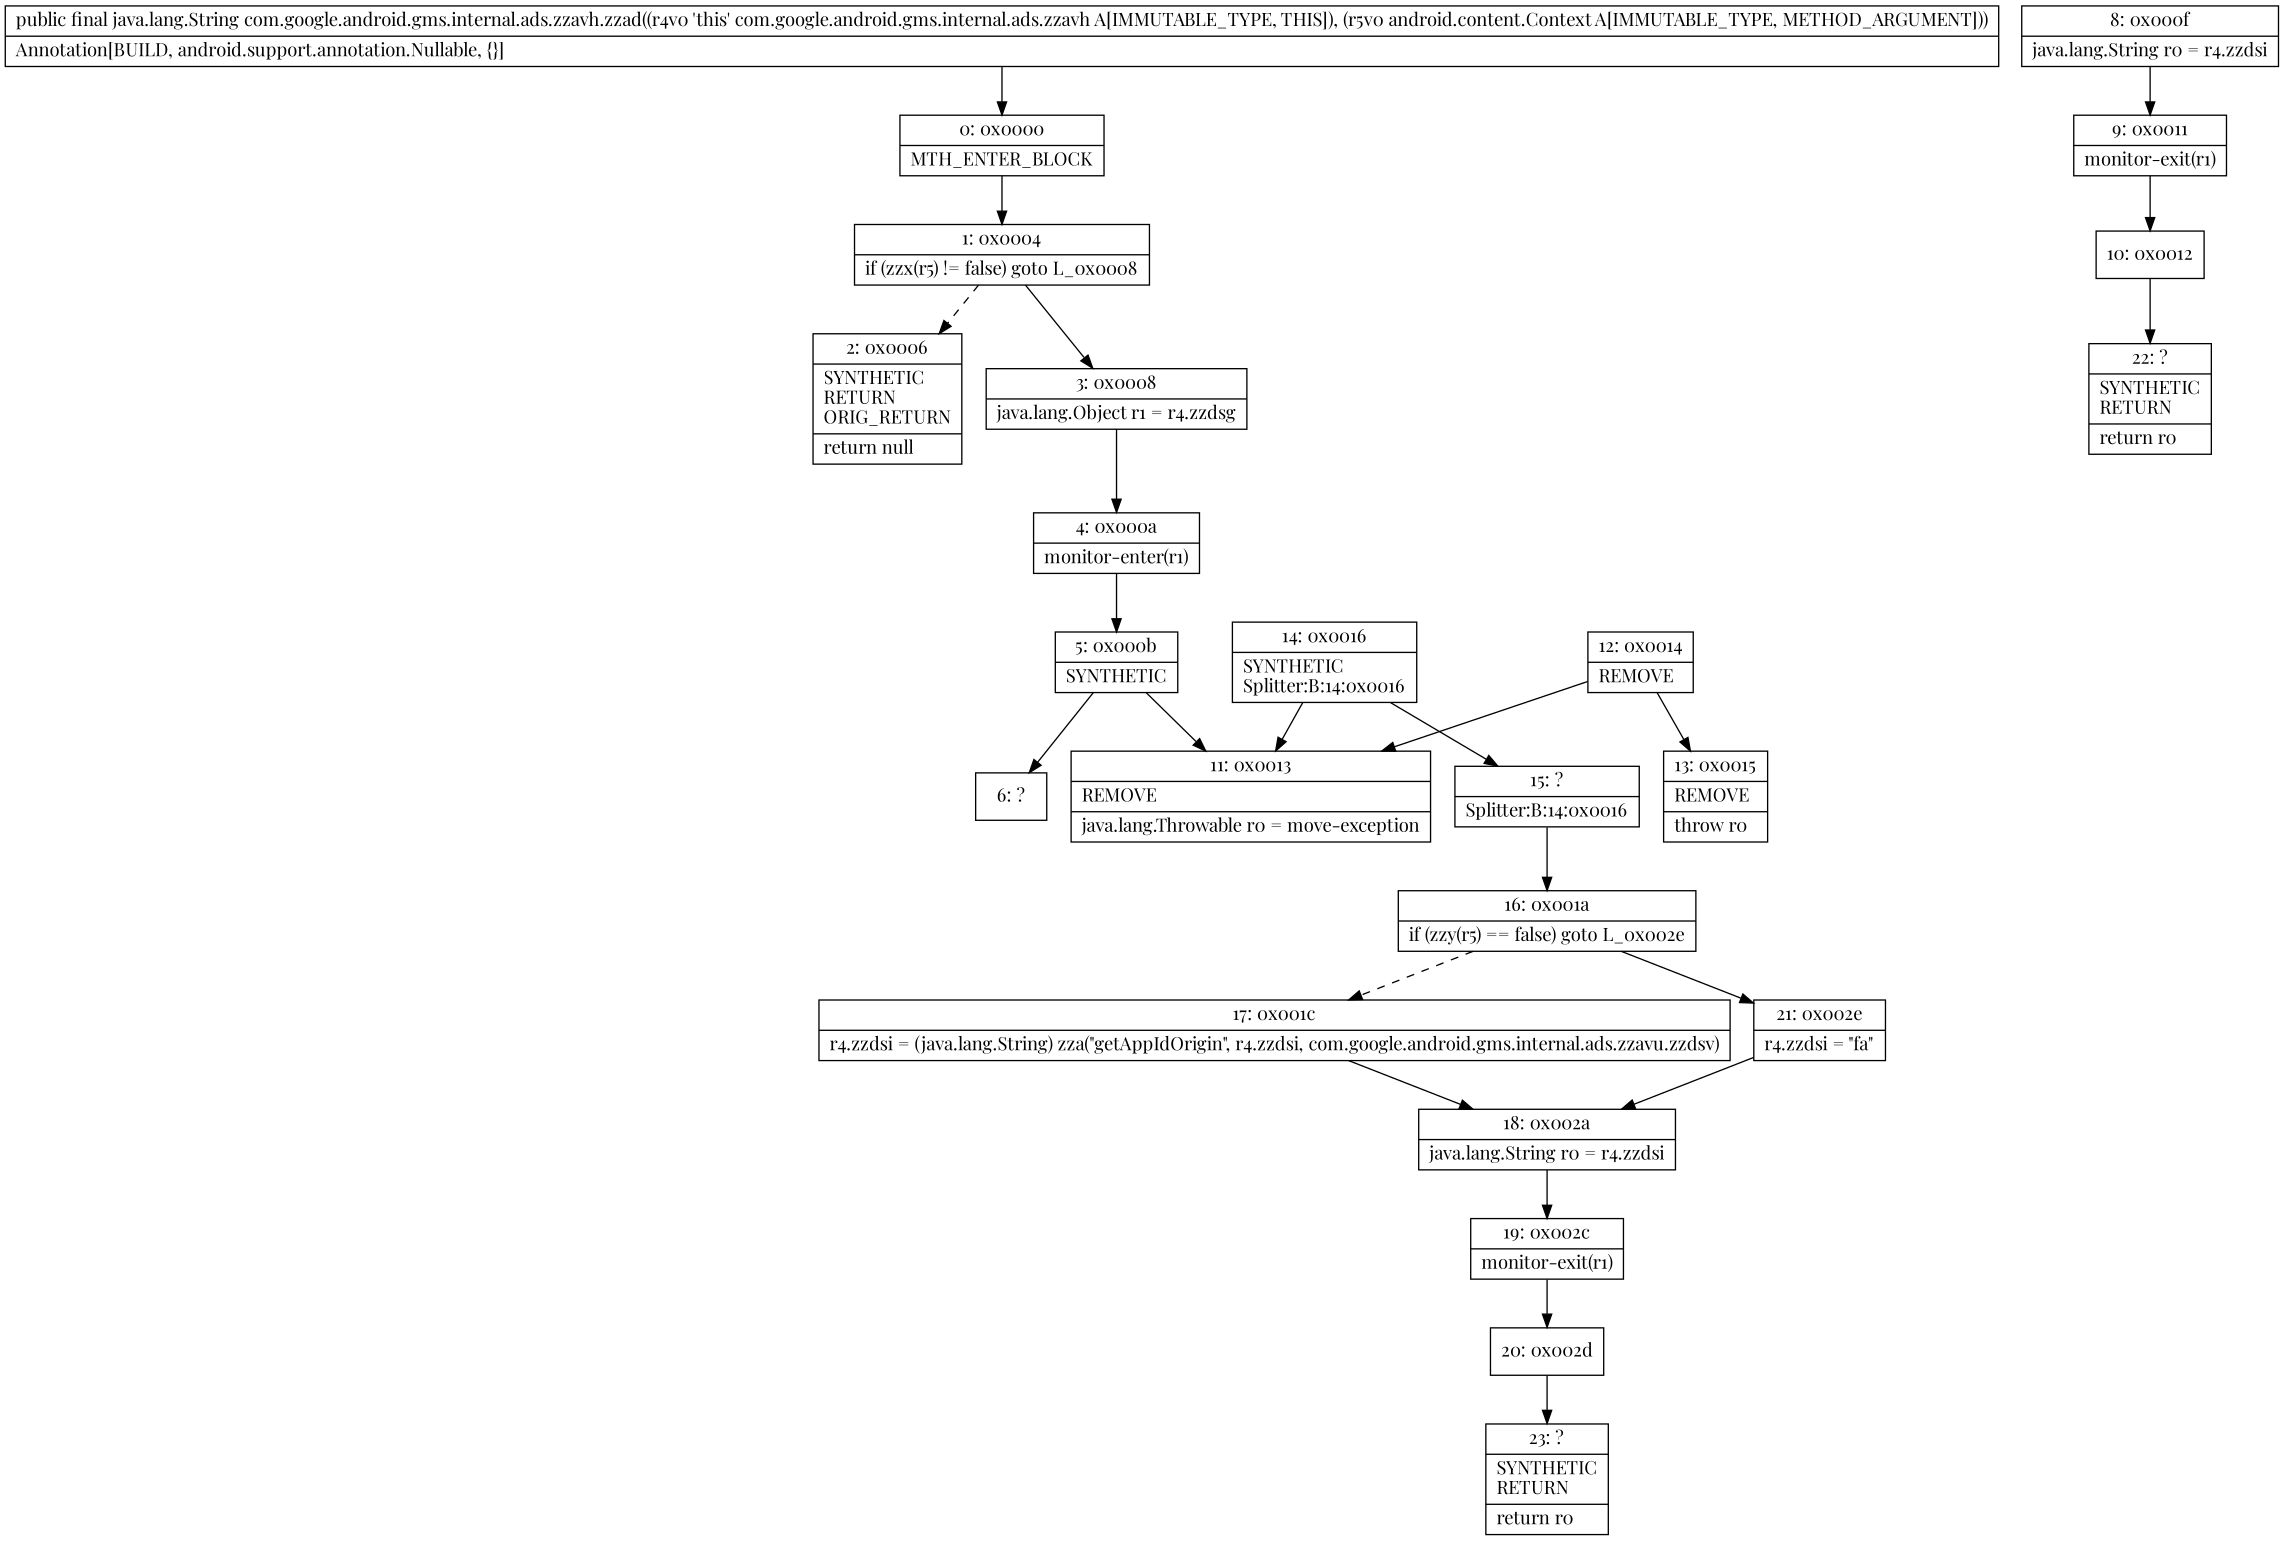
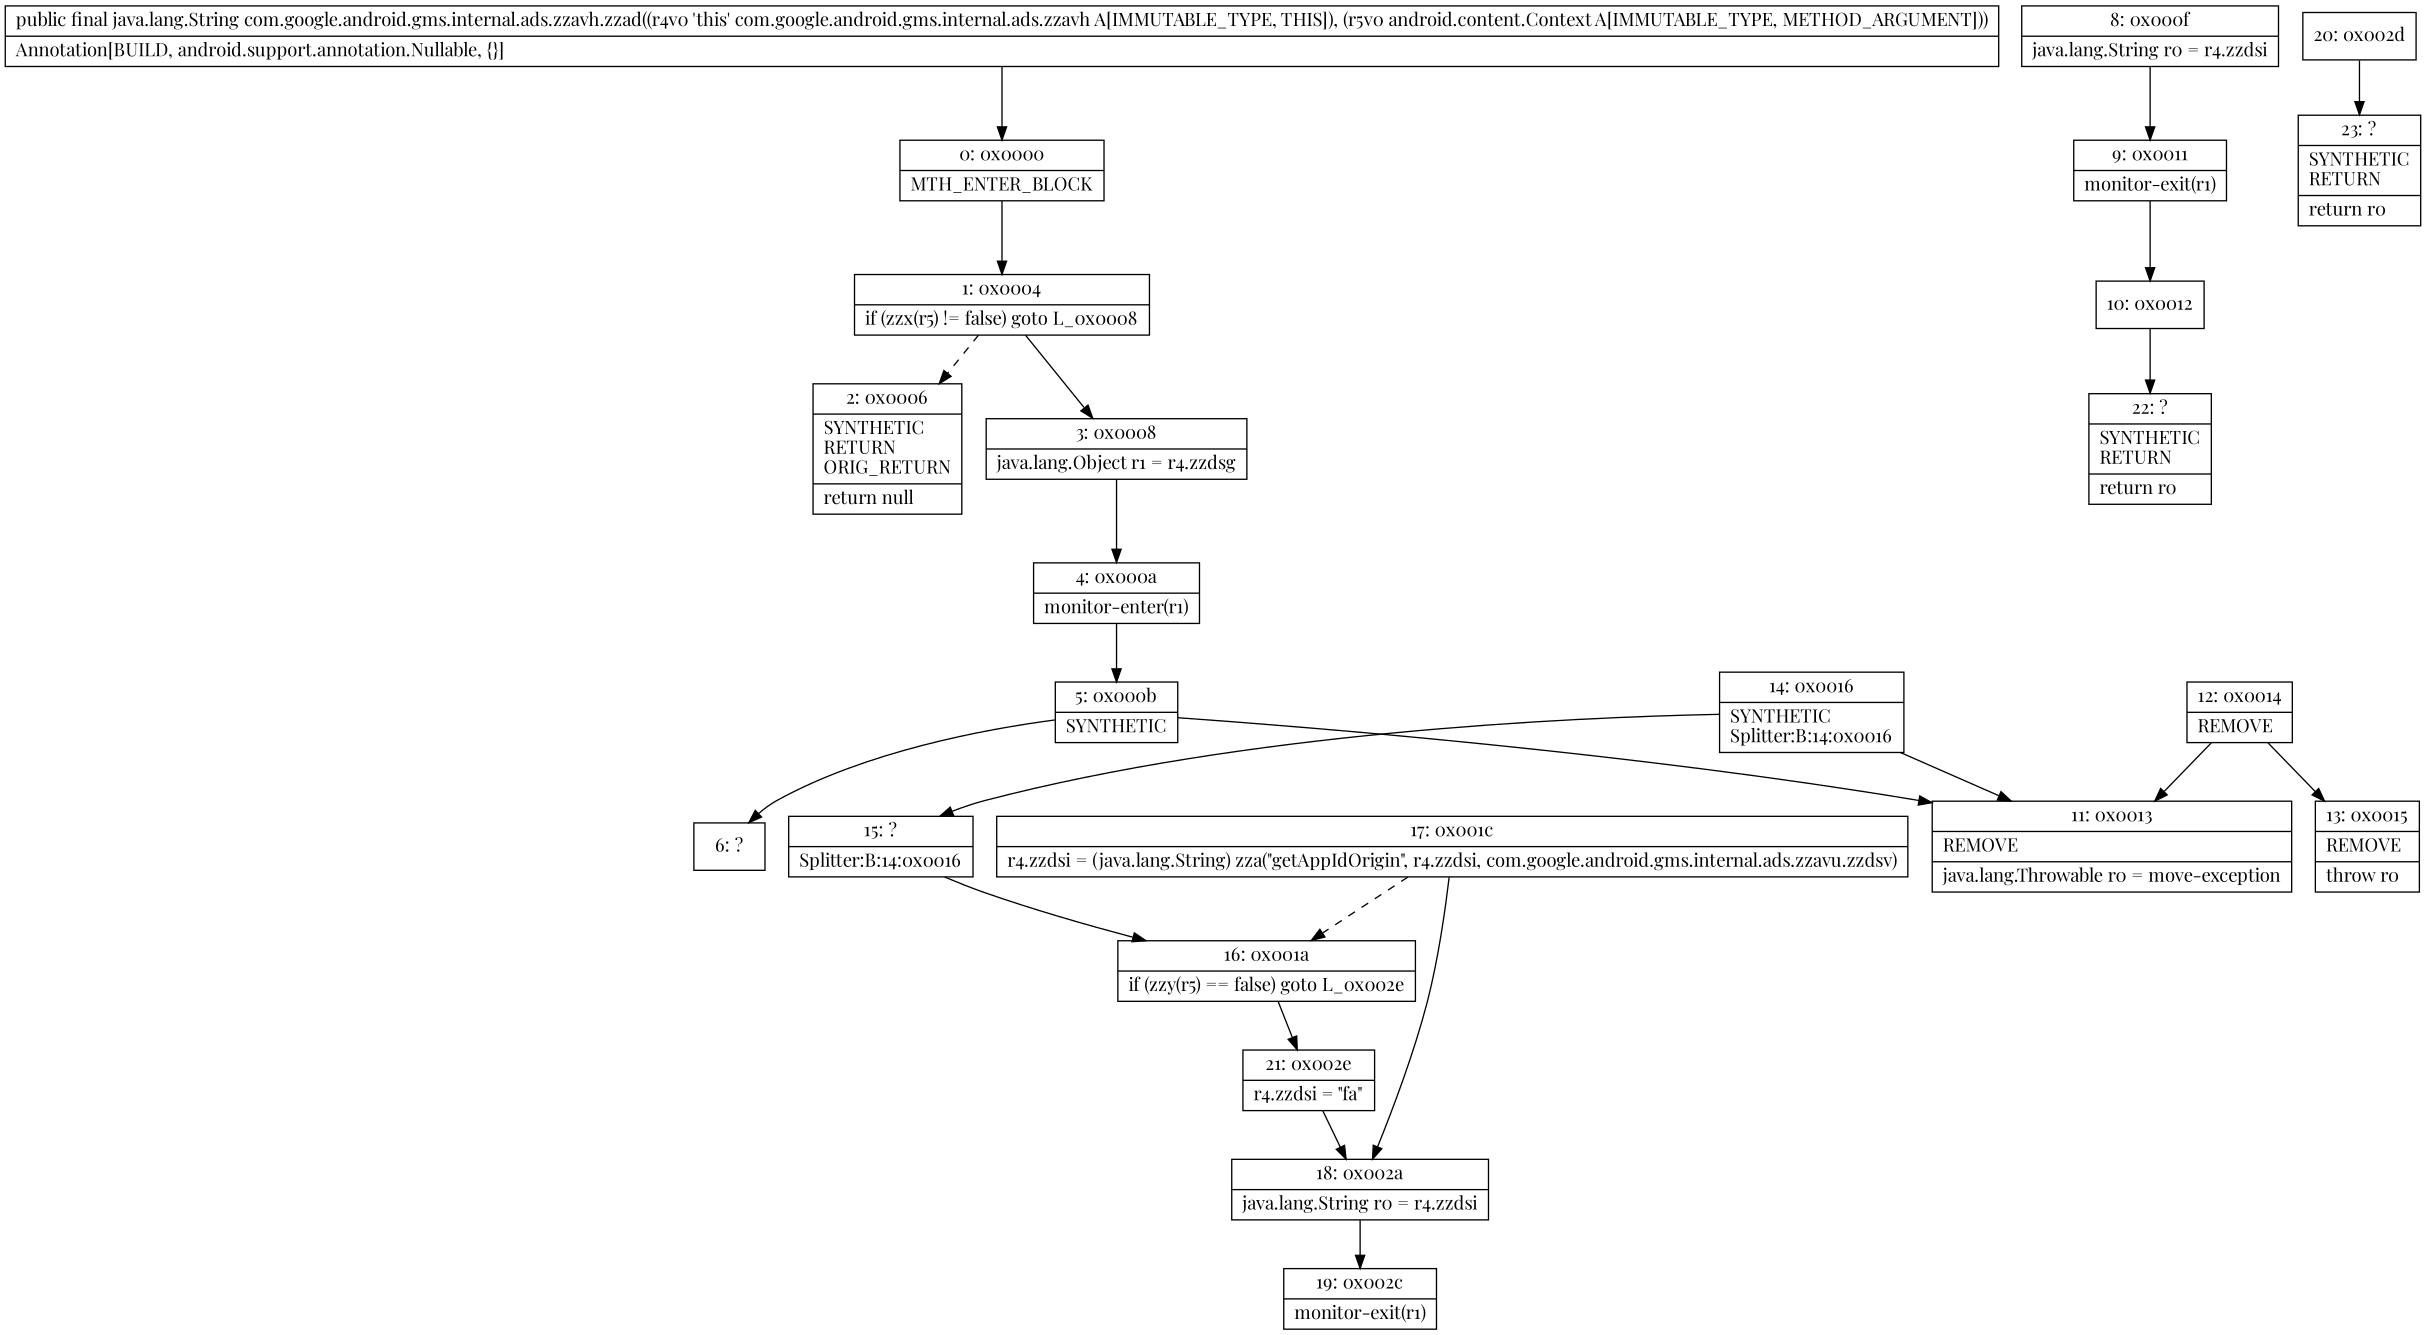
(1417, 973) -> (1365, 905)
(1547, 1297) -> none
